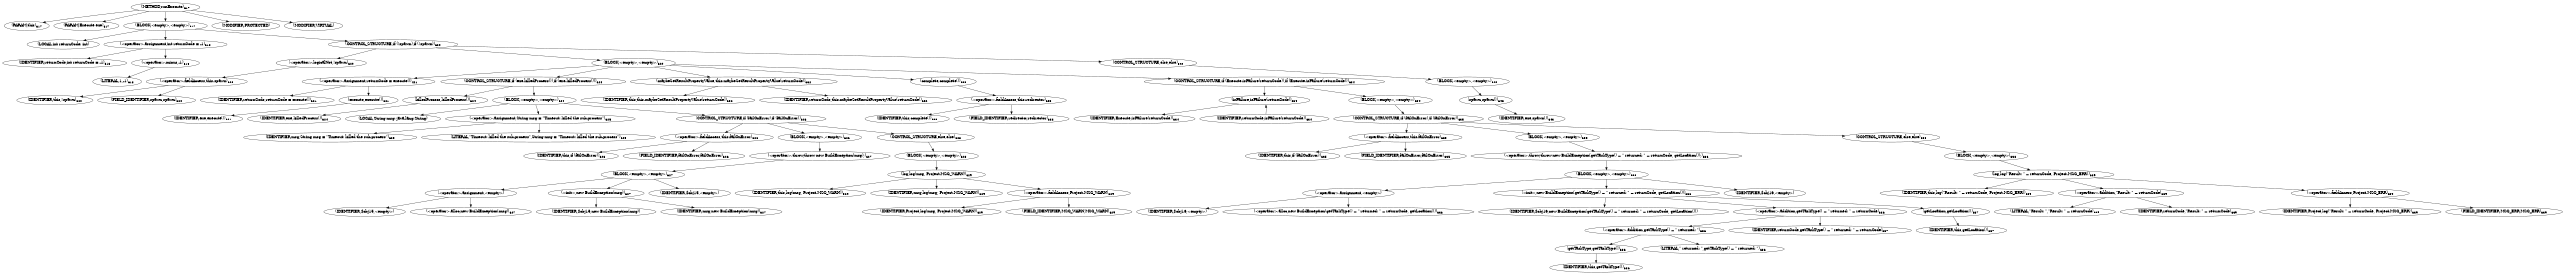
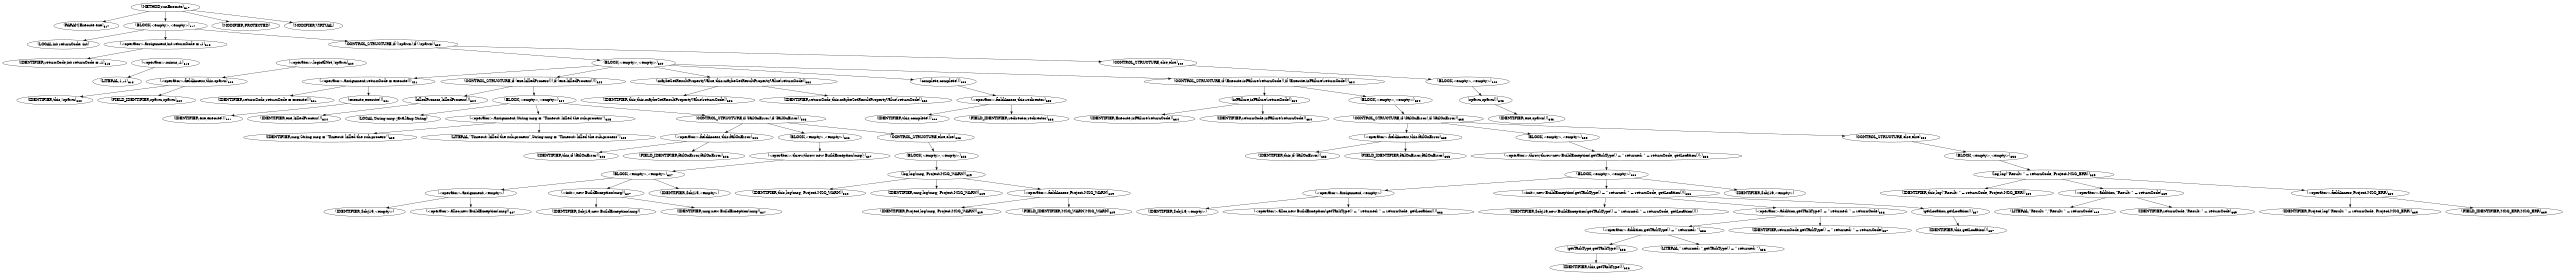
(27, 26) -> none
(165, 52) -> none
(358, 53) -> none
(1266, 111) -> (1263, 108)
